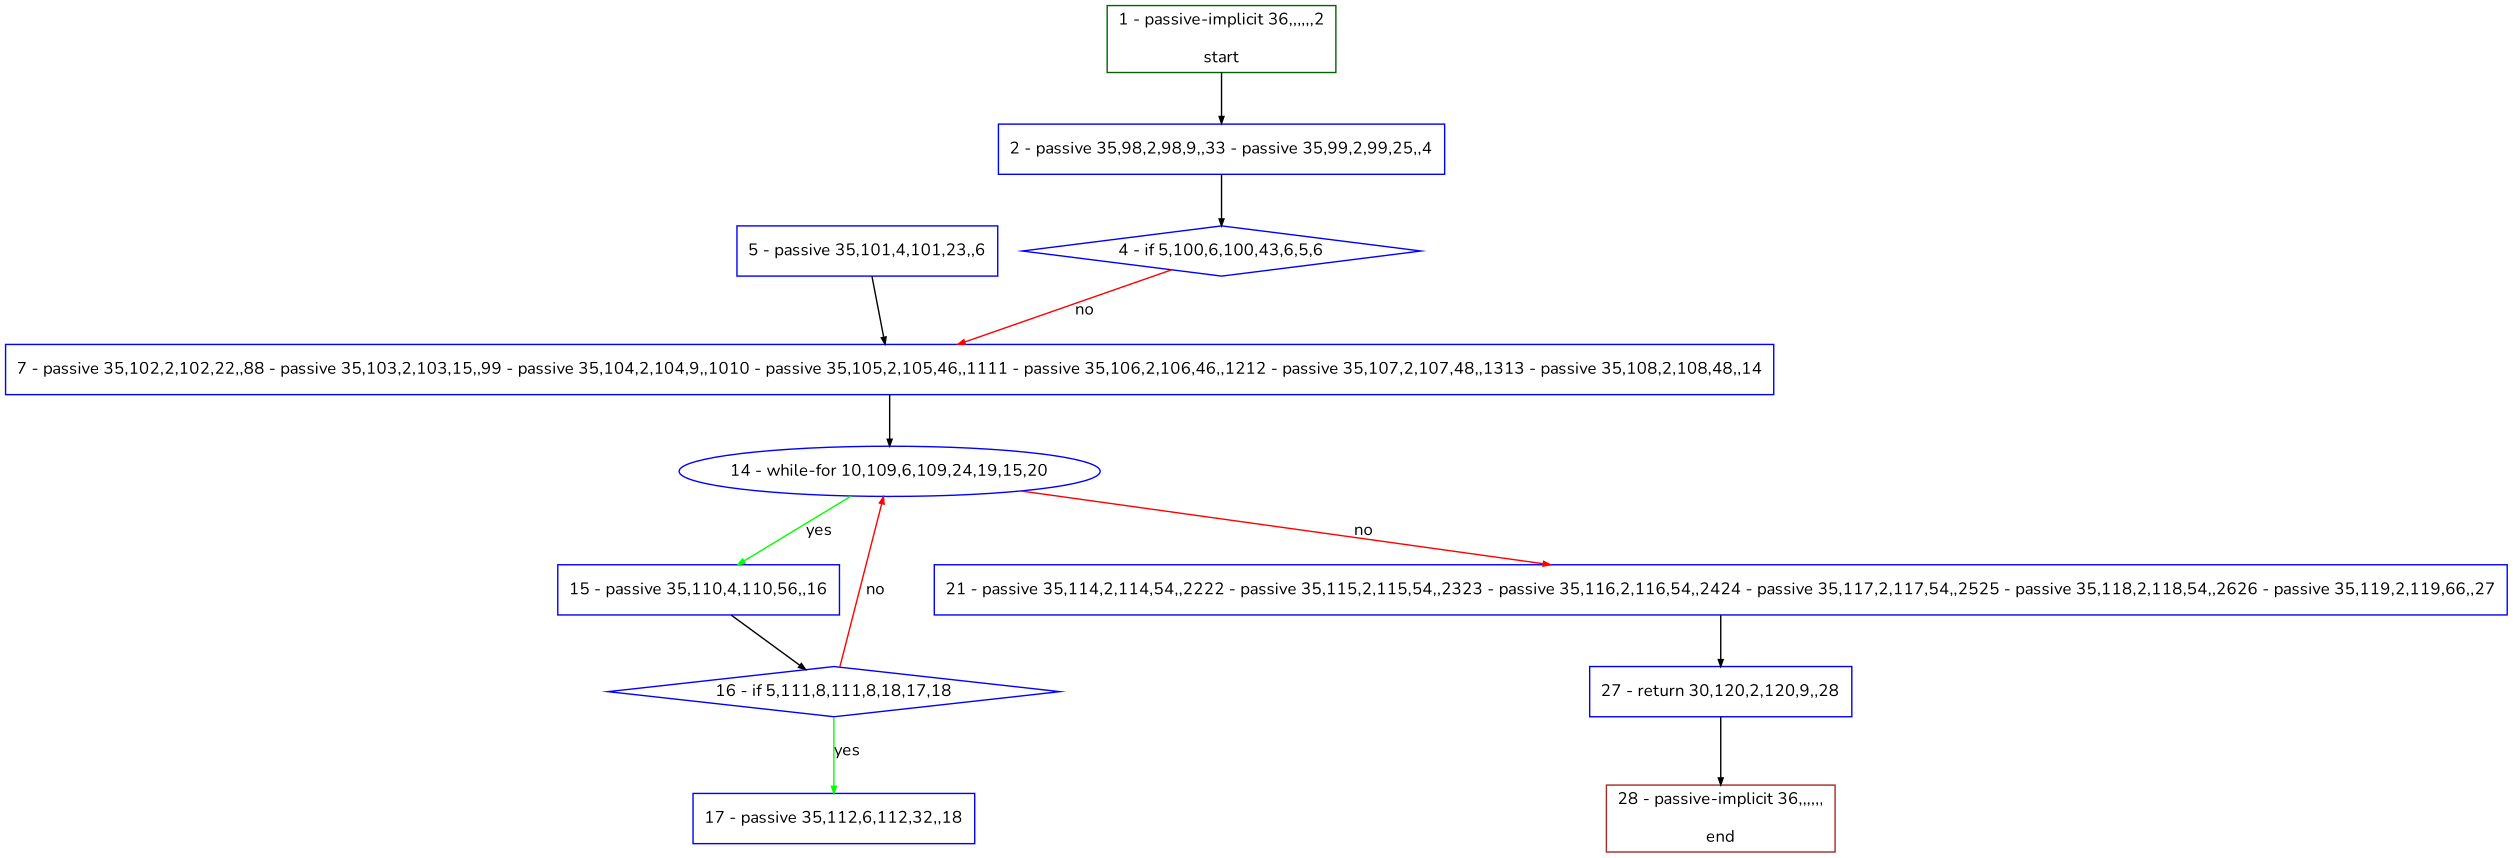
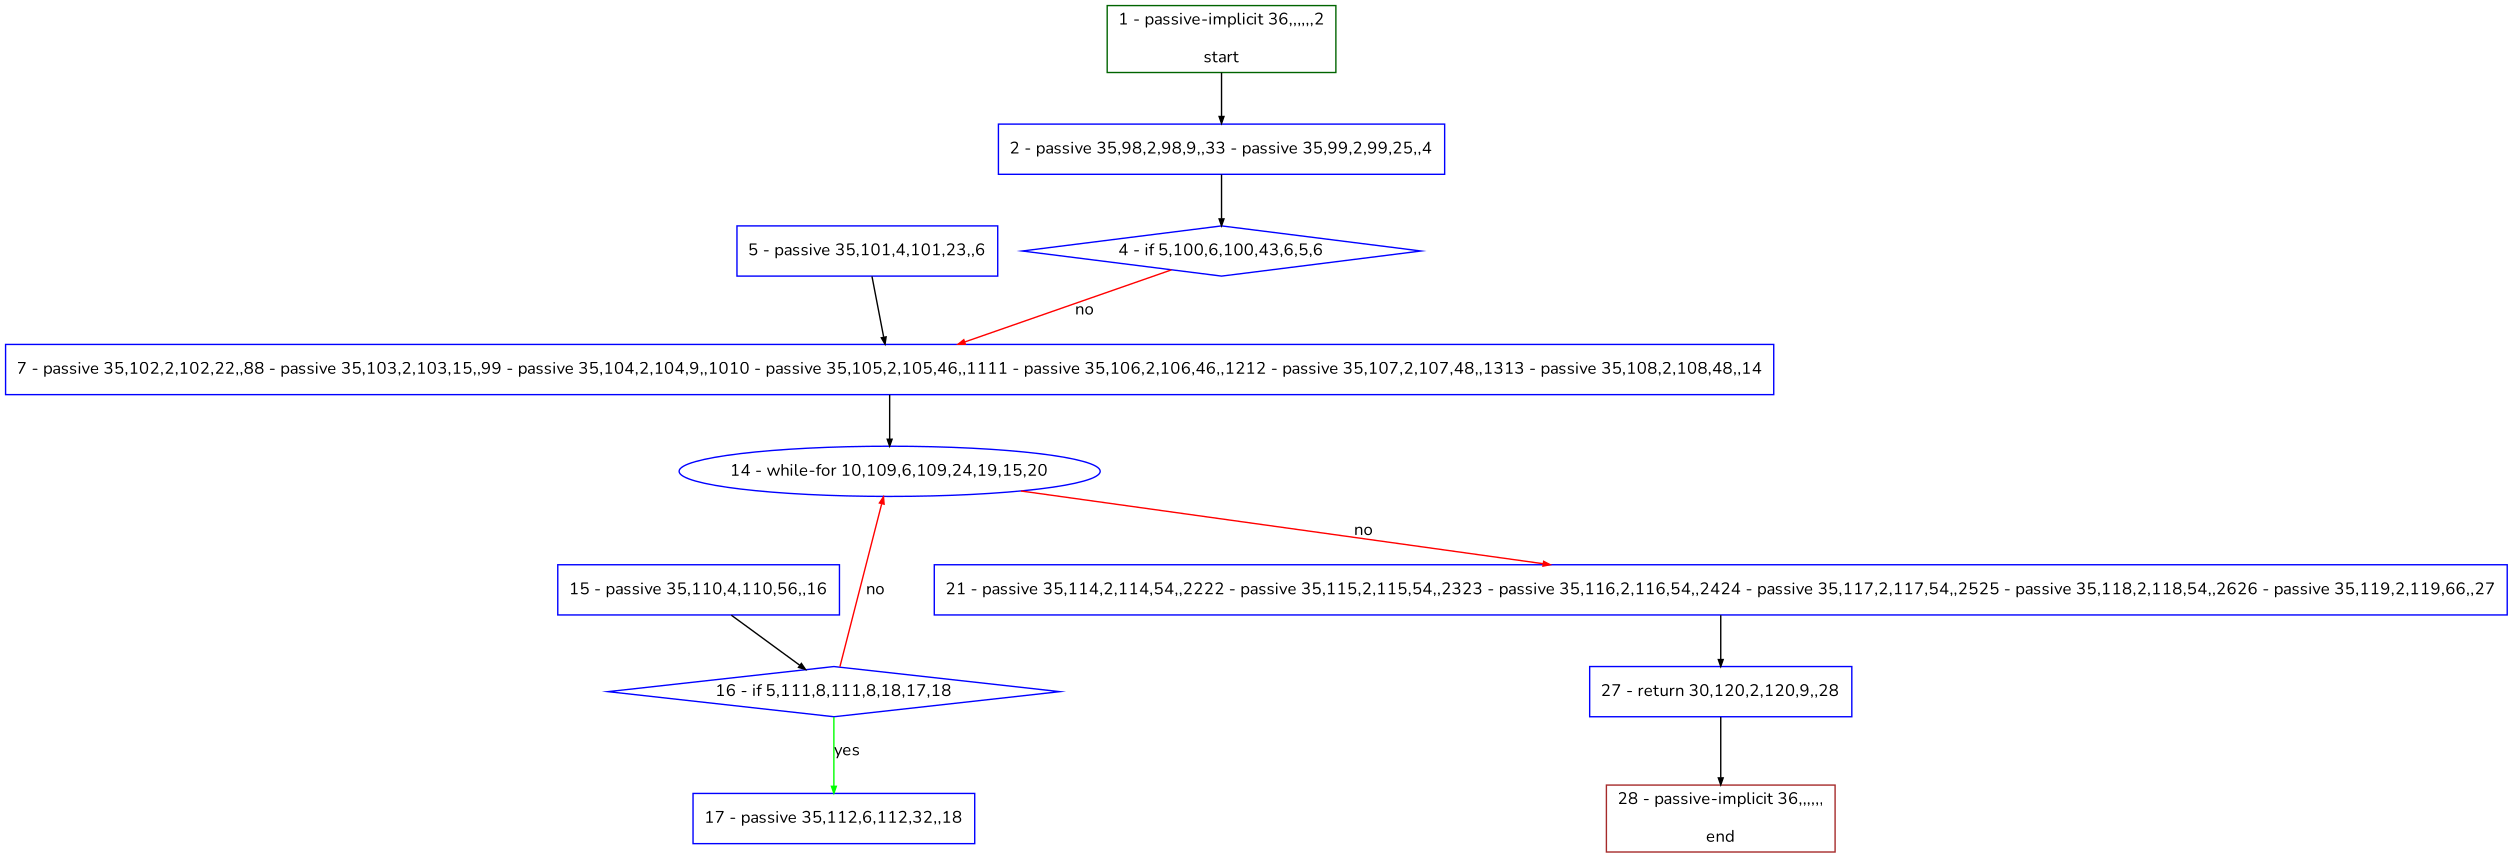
(798, 528) -> none
